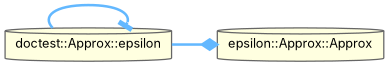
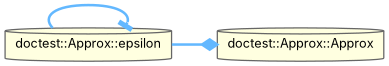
(301, 45) -> (301, 45)
